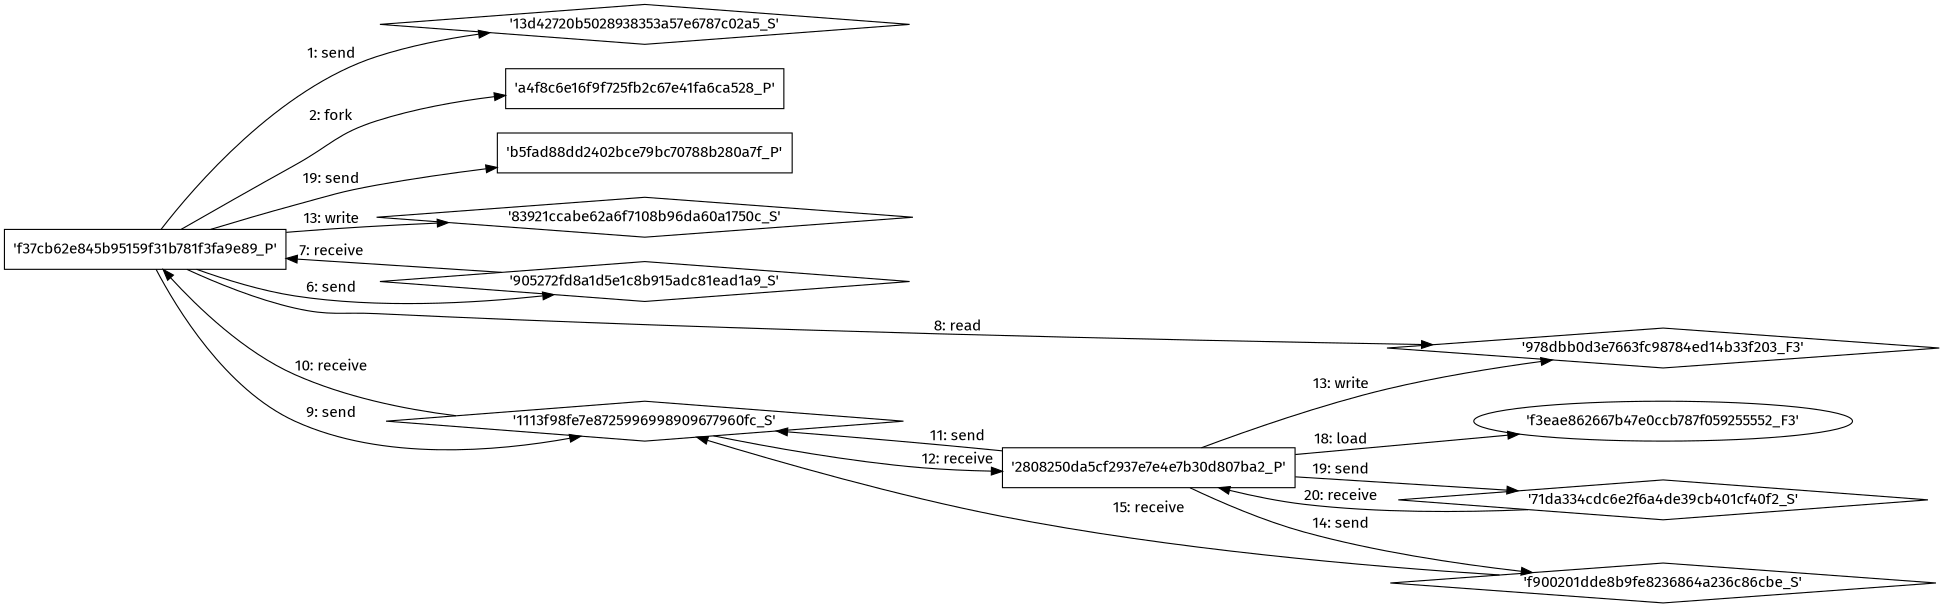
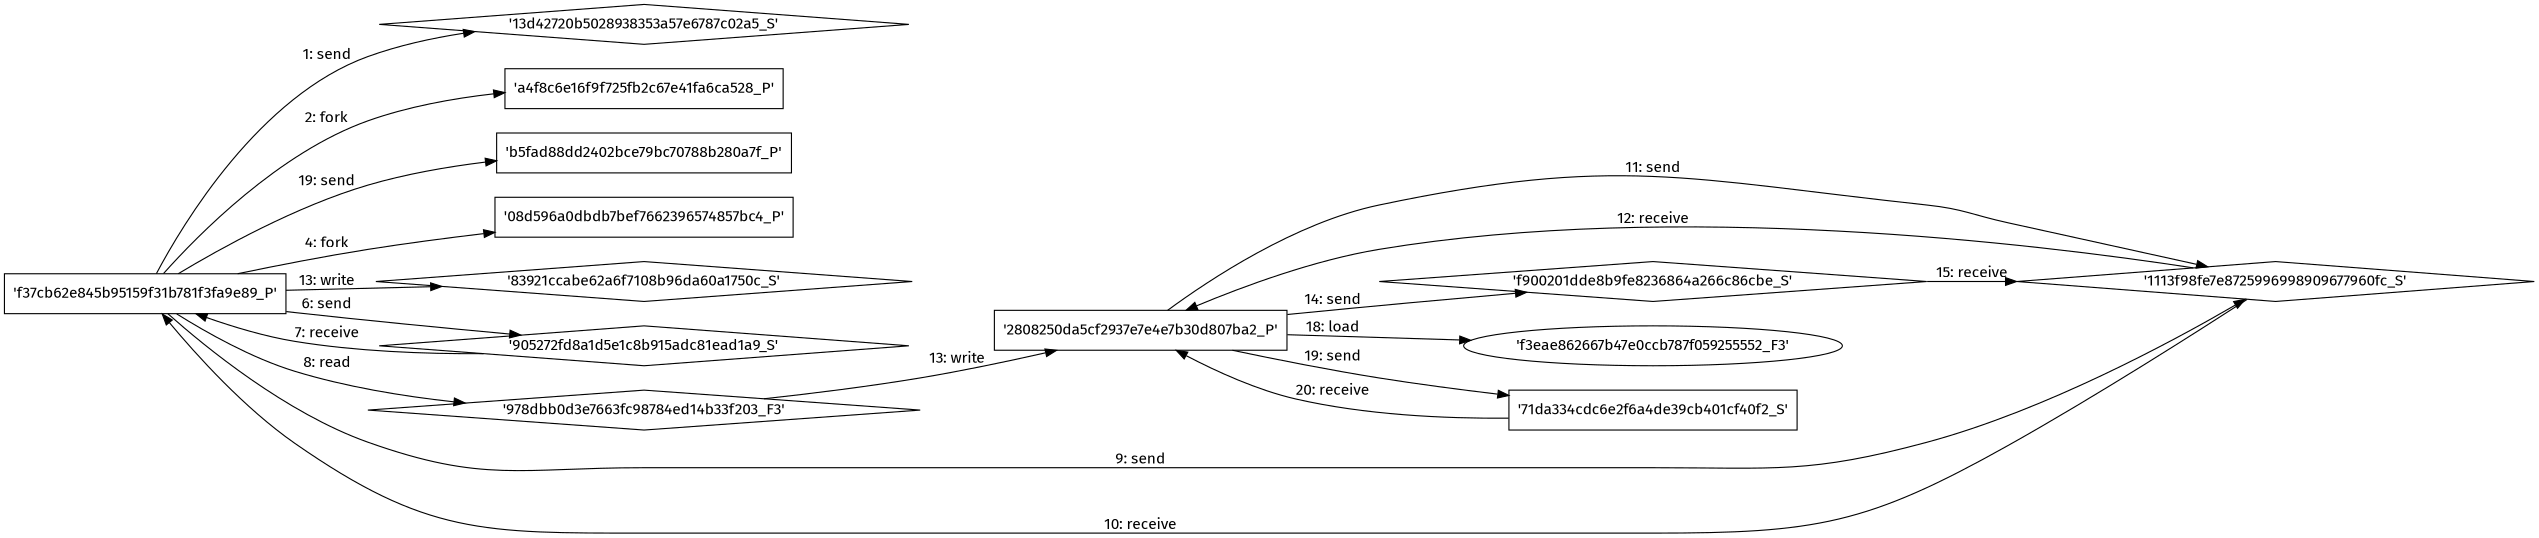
none -> (644, 217)
(1368, 394) -> (905, 380)
(1663, 500) -> (1653, 410)
(1663, 583) -> (1653, 282)
